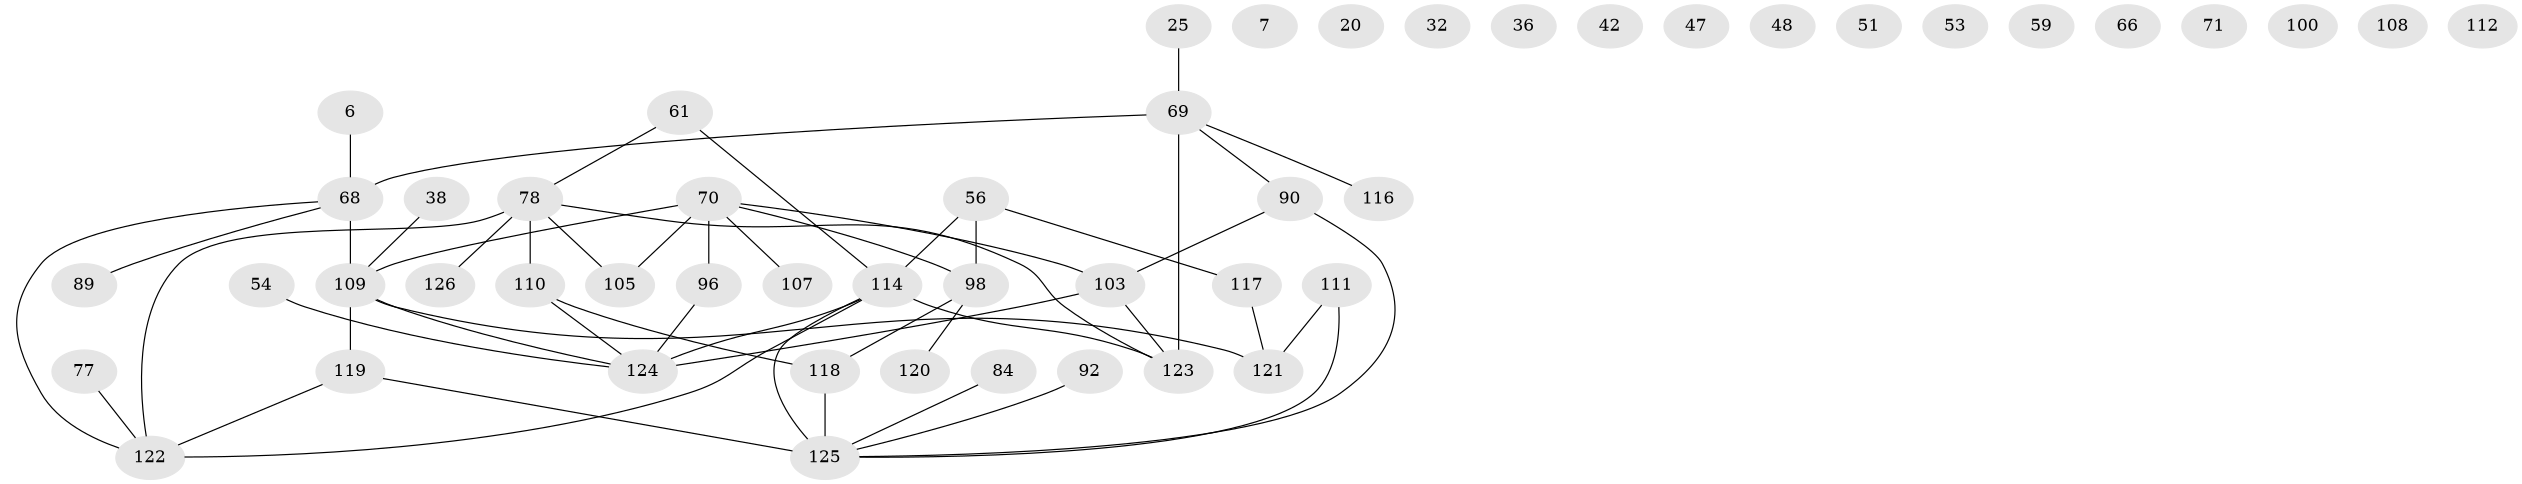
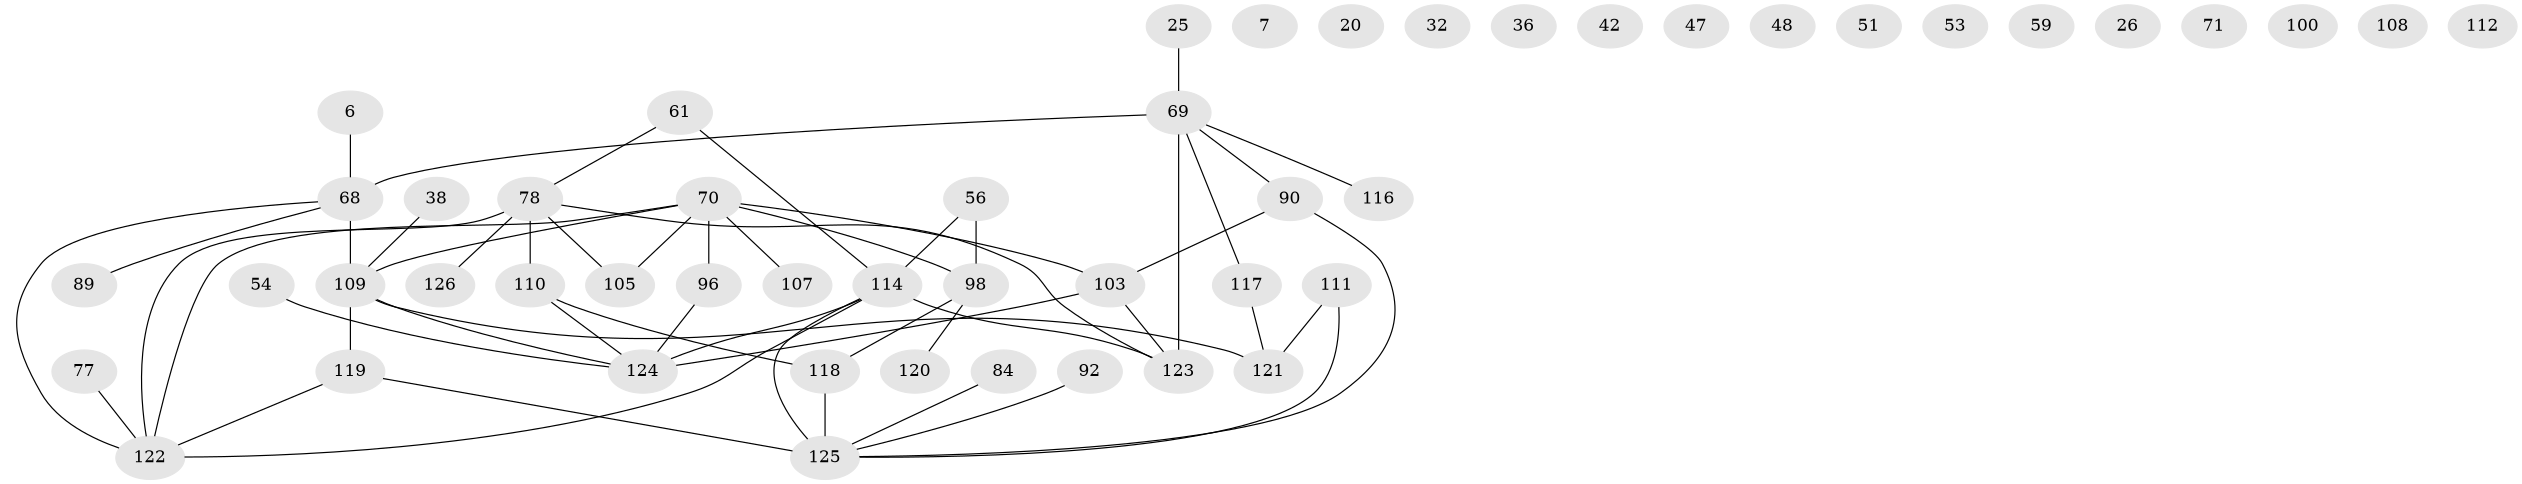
(2128, 26) -> (2128, 26)
(1111, 242) -> (1213, 199)
none -> (257, 246)
